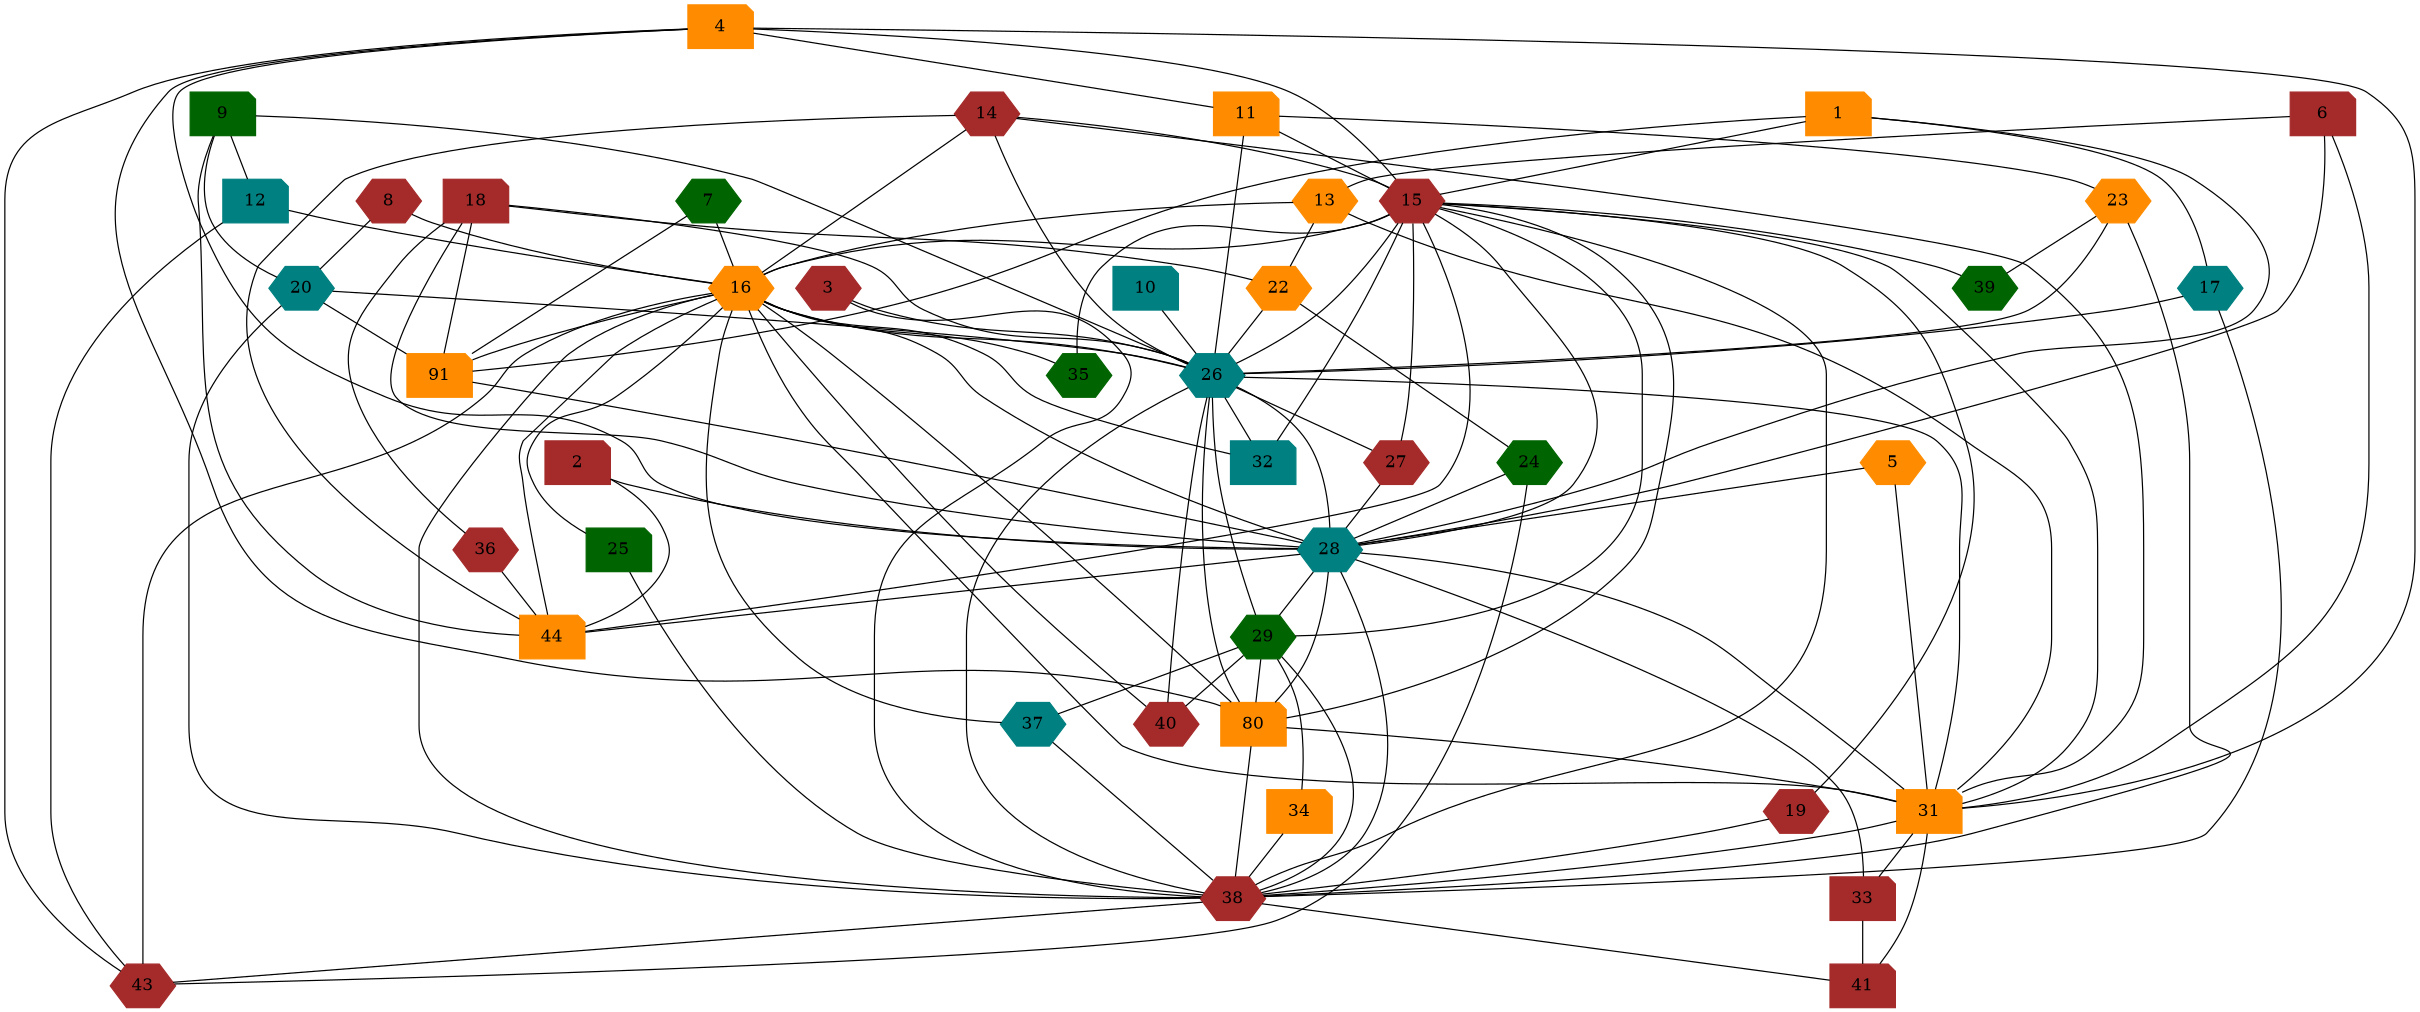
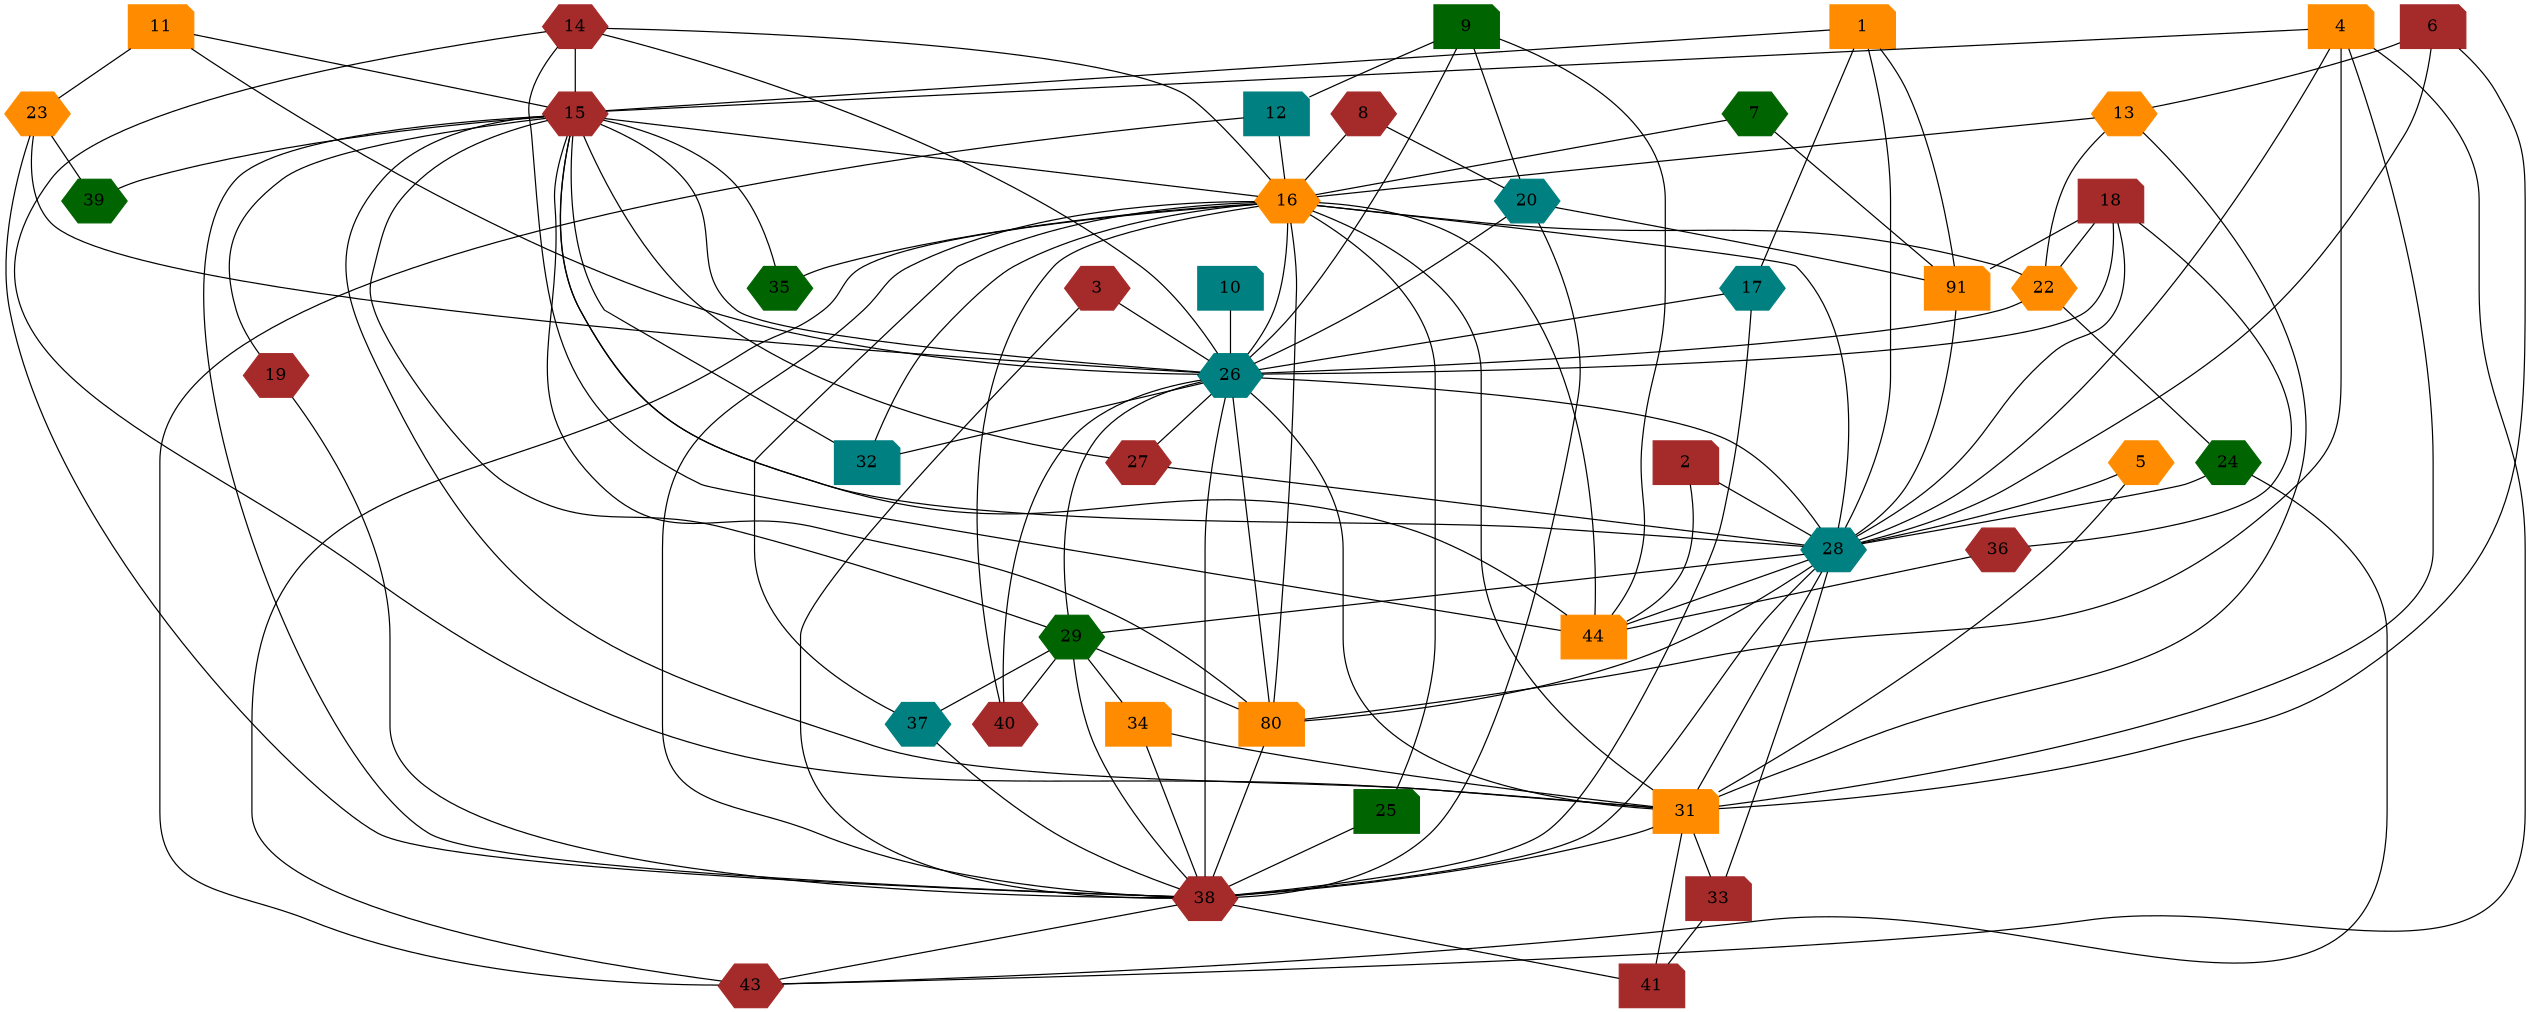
(983, 70) -> none
(538, 339) -> (1636, 230)
(1592, 756) -> (1411, 776)
